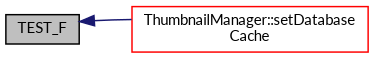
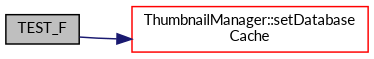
(113, 20) -> (98, 38)
